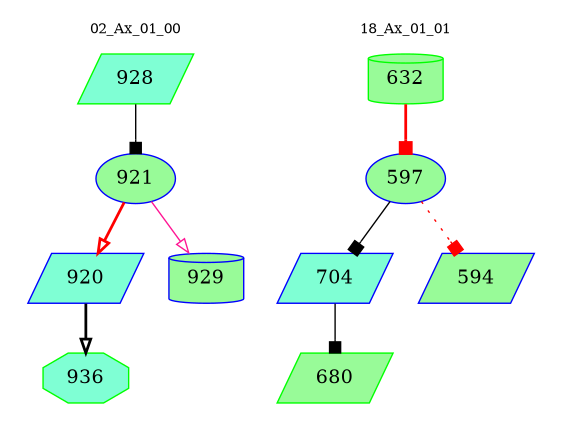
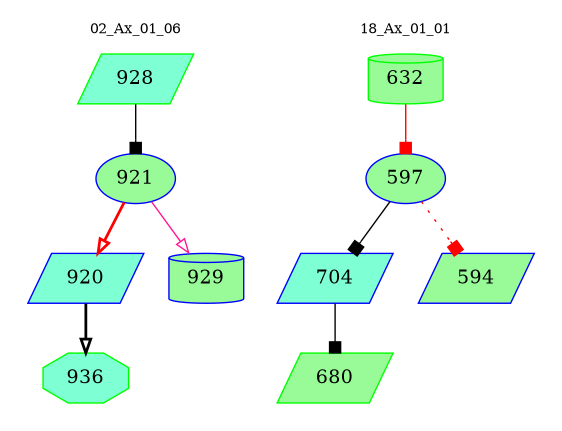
(136, 30) -> (136, 30)
(406, 122) -> (406, 122)
